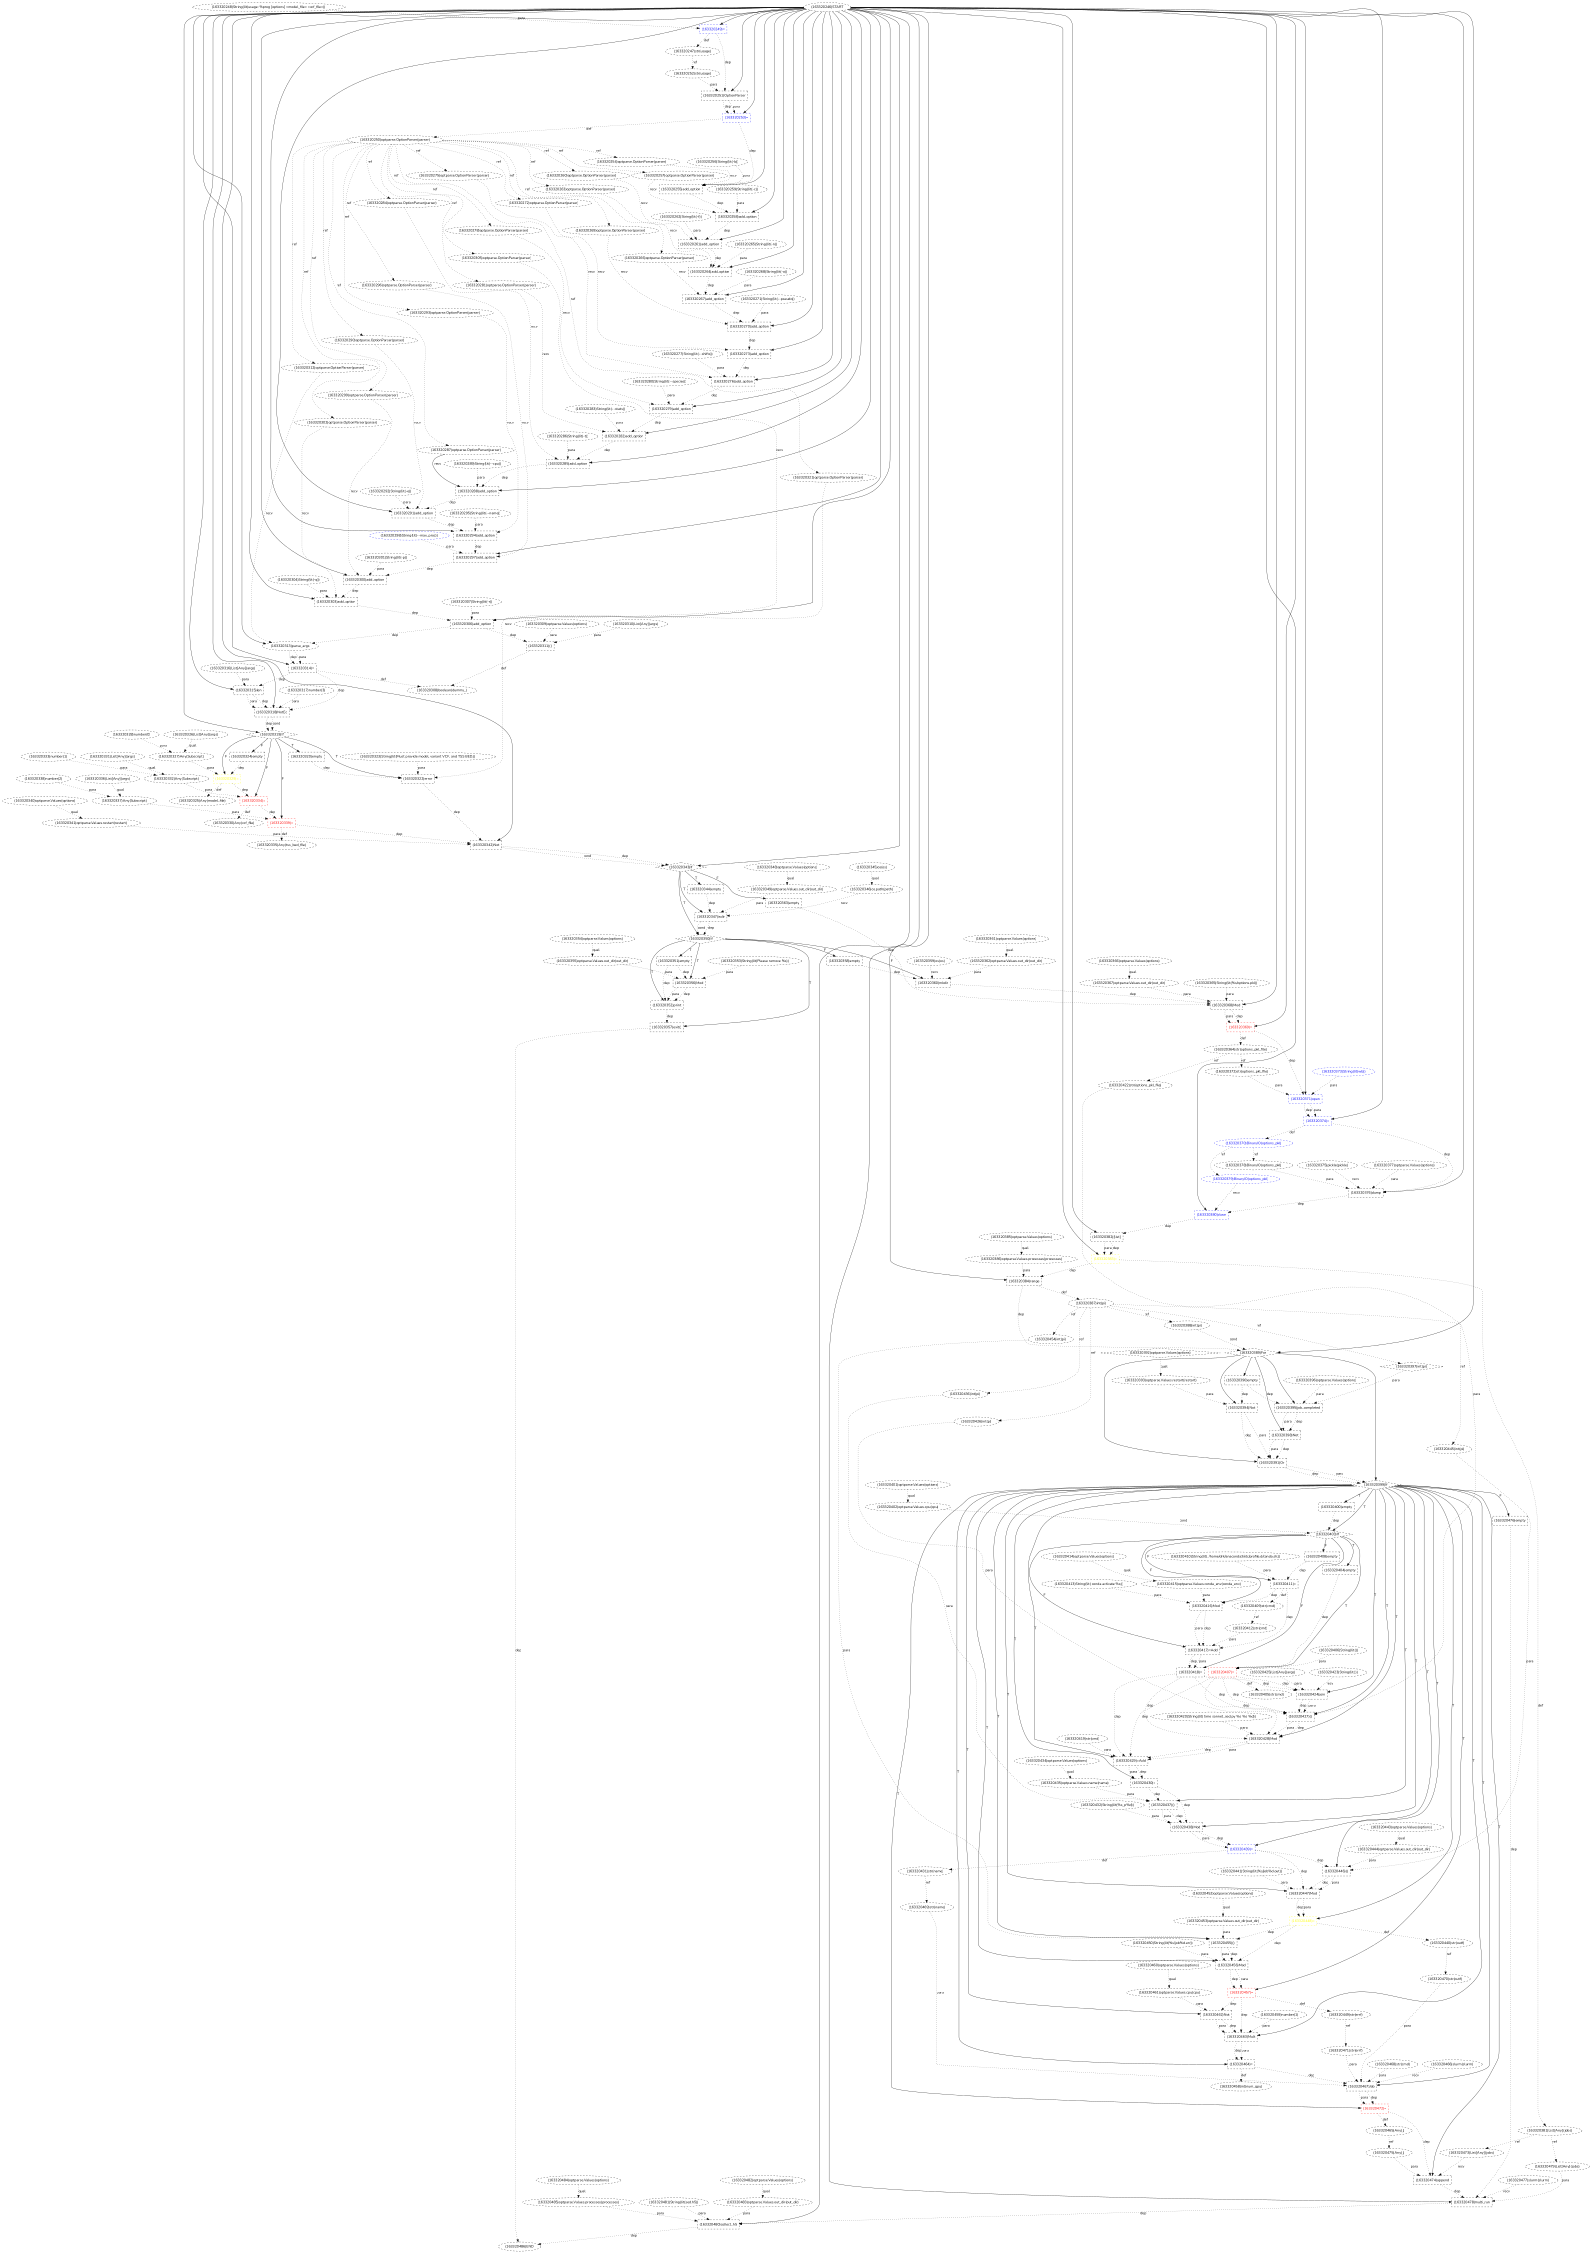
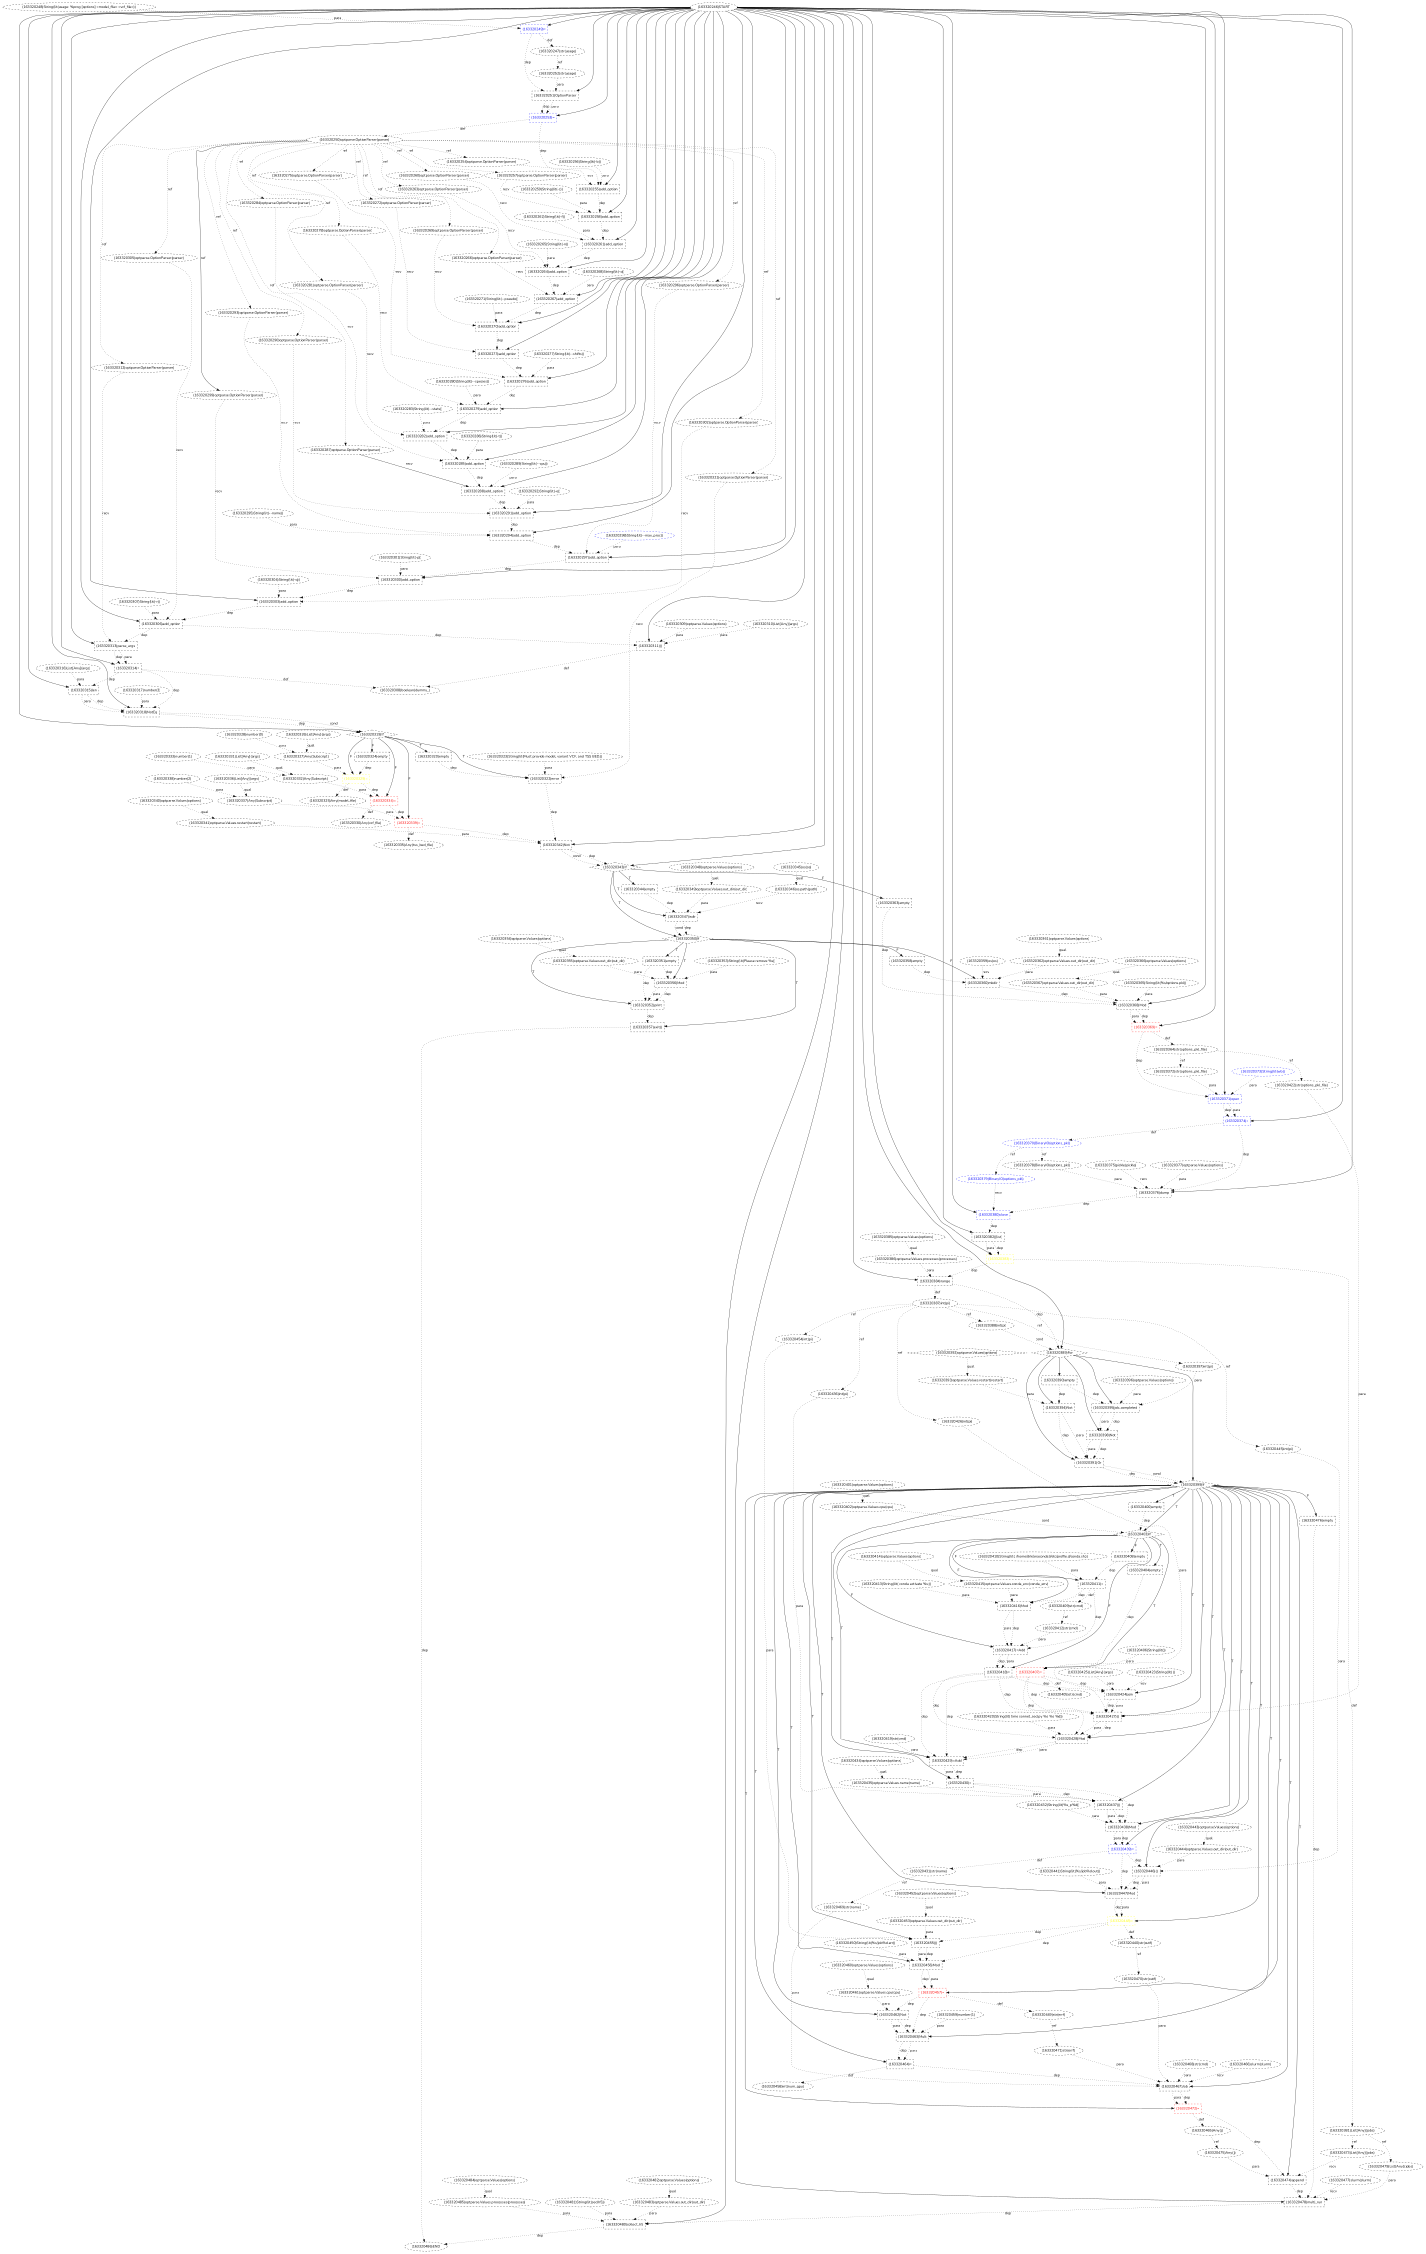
(310, 278) -> (200, 217)
none -> (805, 362)
(290, 646) -> (116, 646)
(1412, 1367) -> (1198, 1367)
